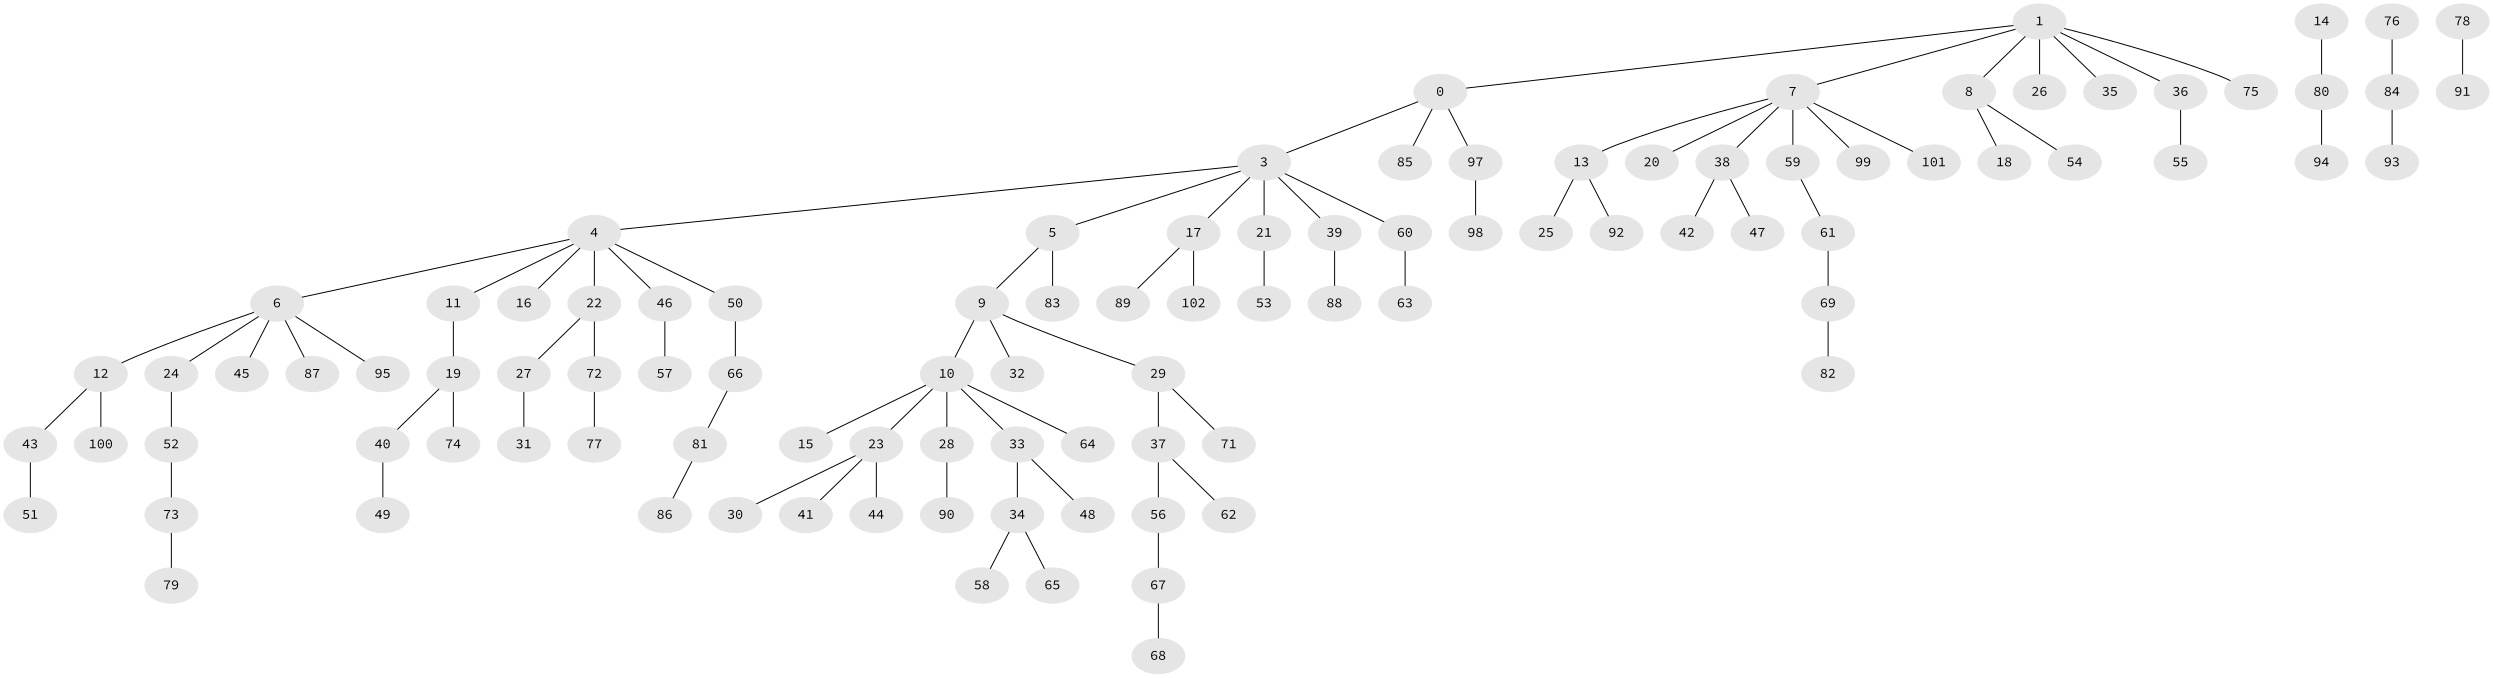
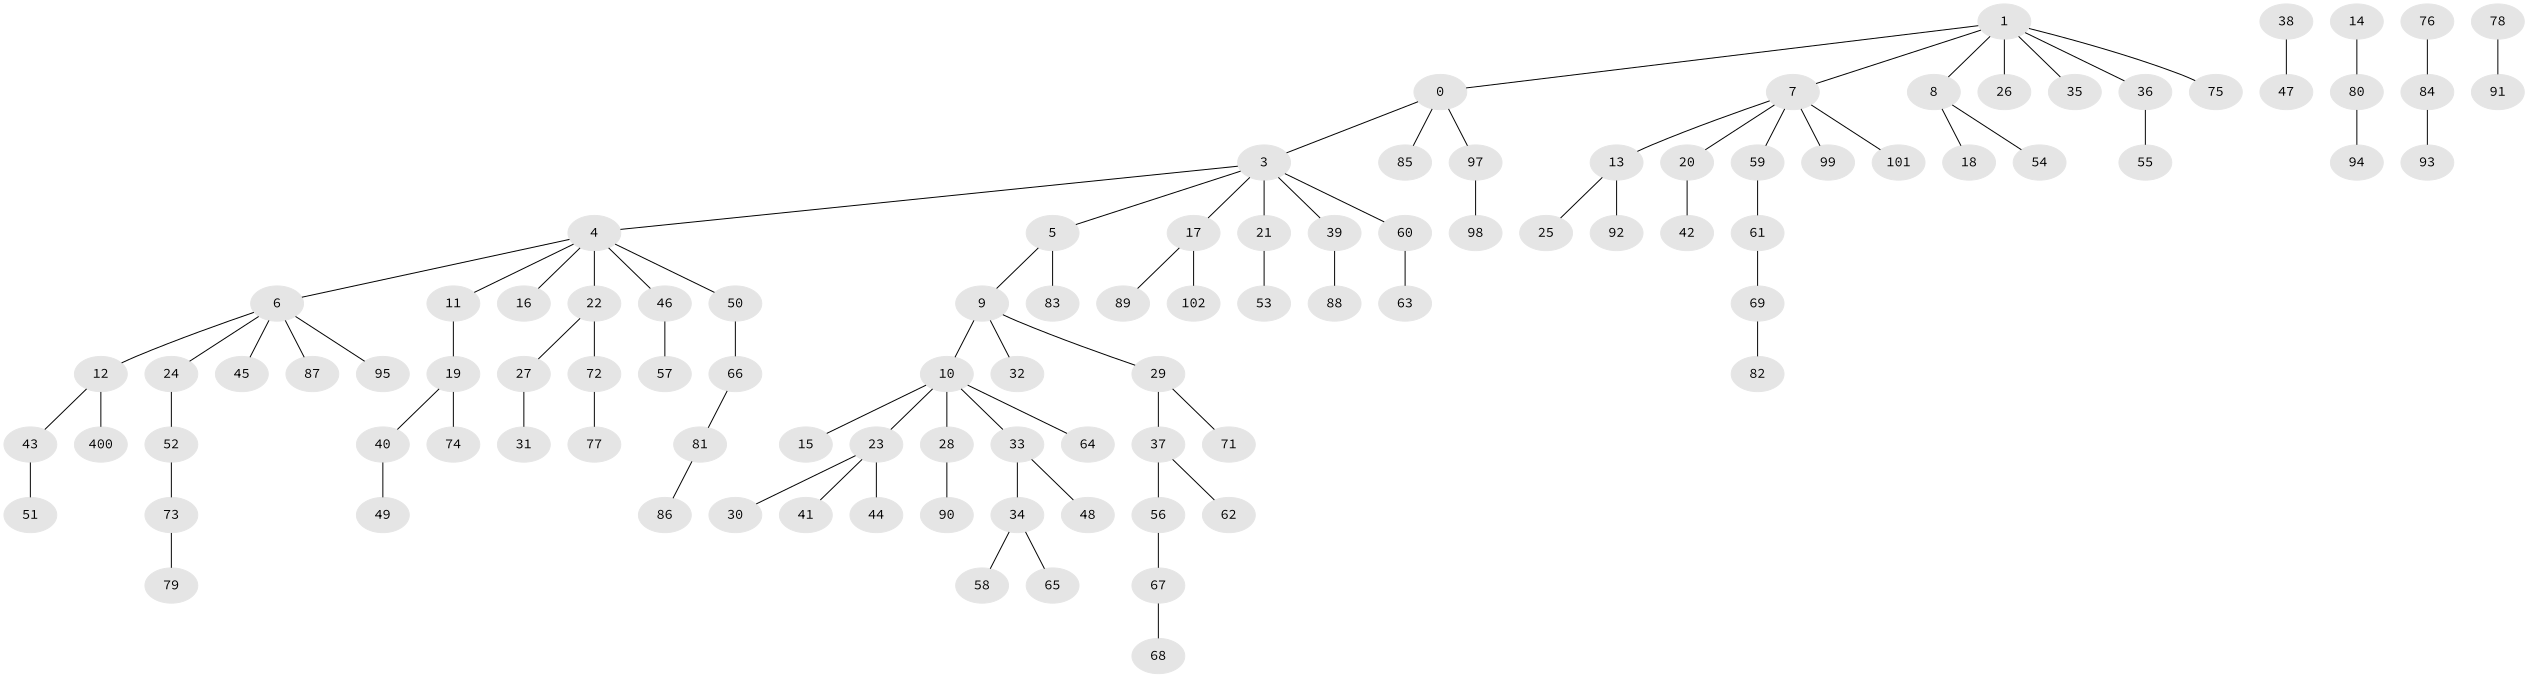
(1758, 127) -> none
(1705, 198) -> (1687, 198)
(101, 445) -> (101, 445)
